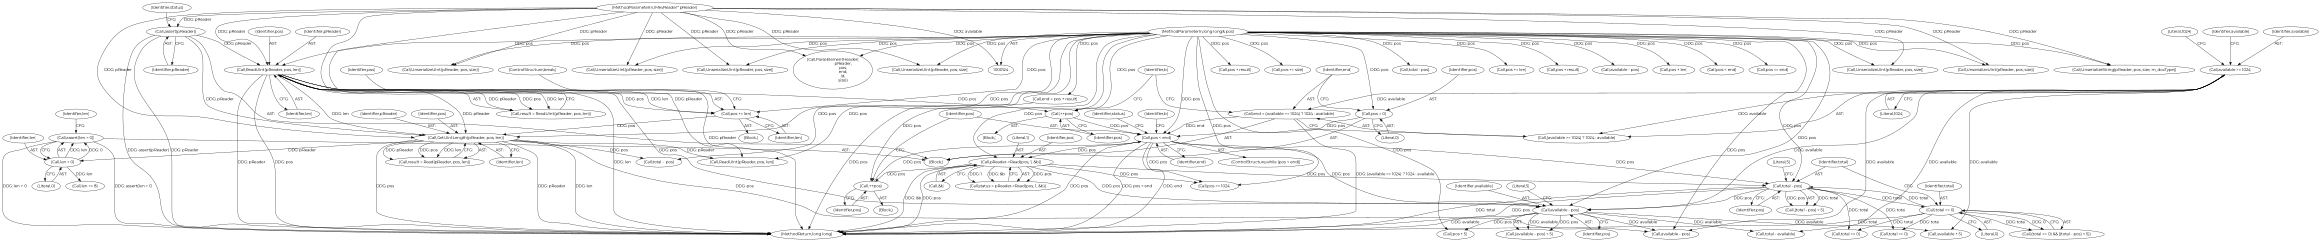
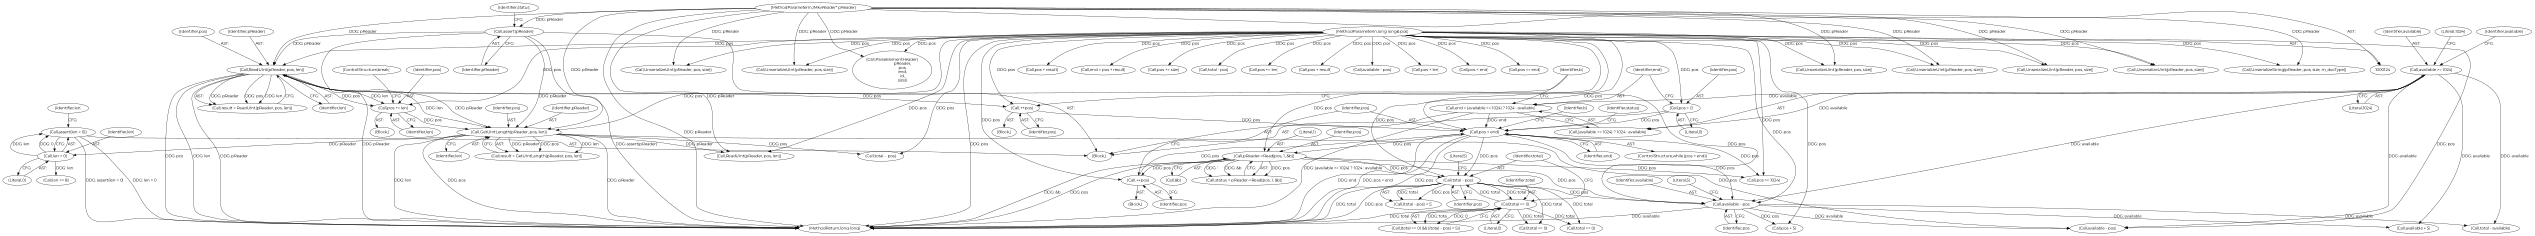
(968, 32) -> (2352, 32)
(895, 117) -> (1001, 41)
(435, 162) -> (537, 156)
(1530, 234) -> none
